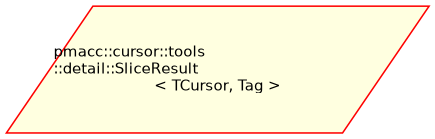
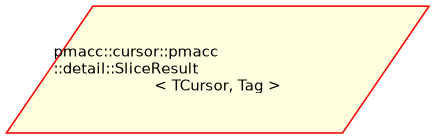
(218, 70) -> (218, 70)
